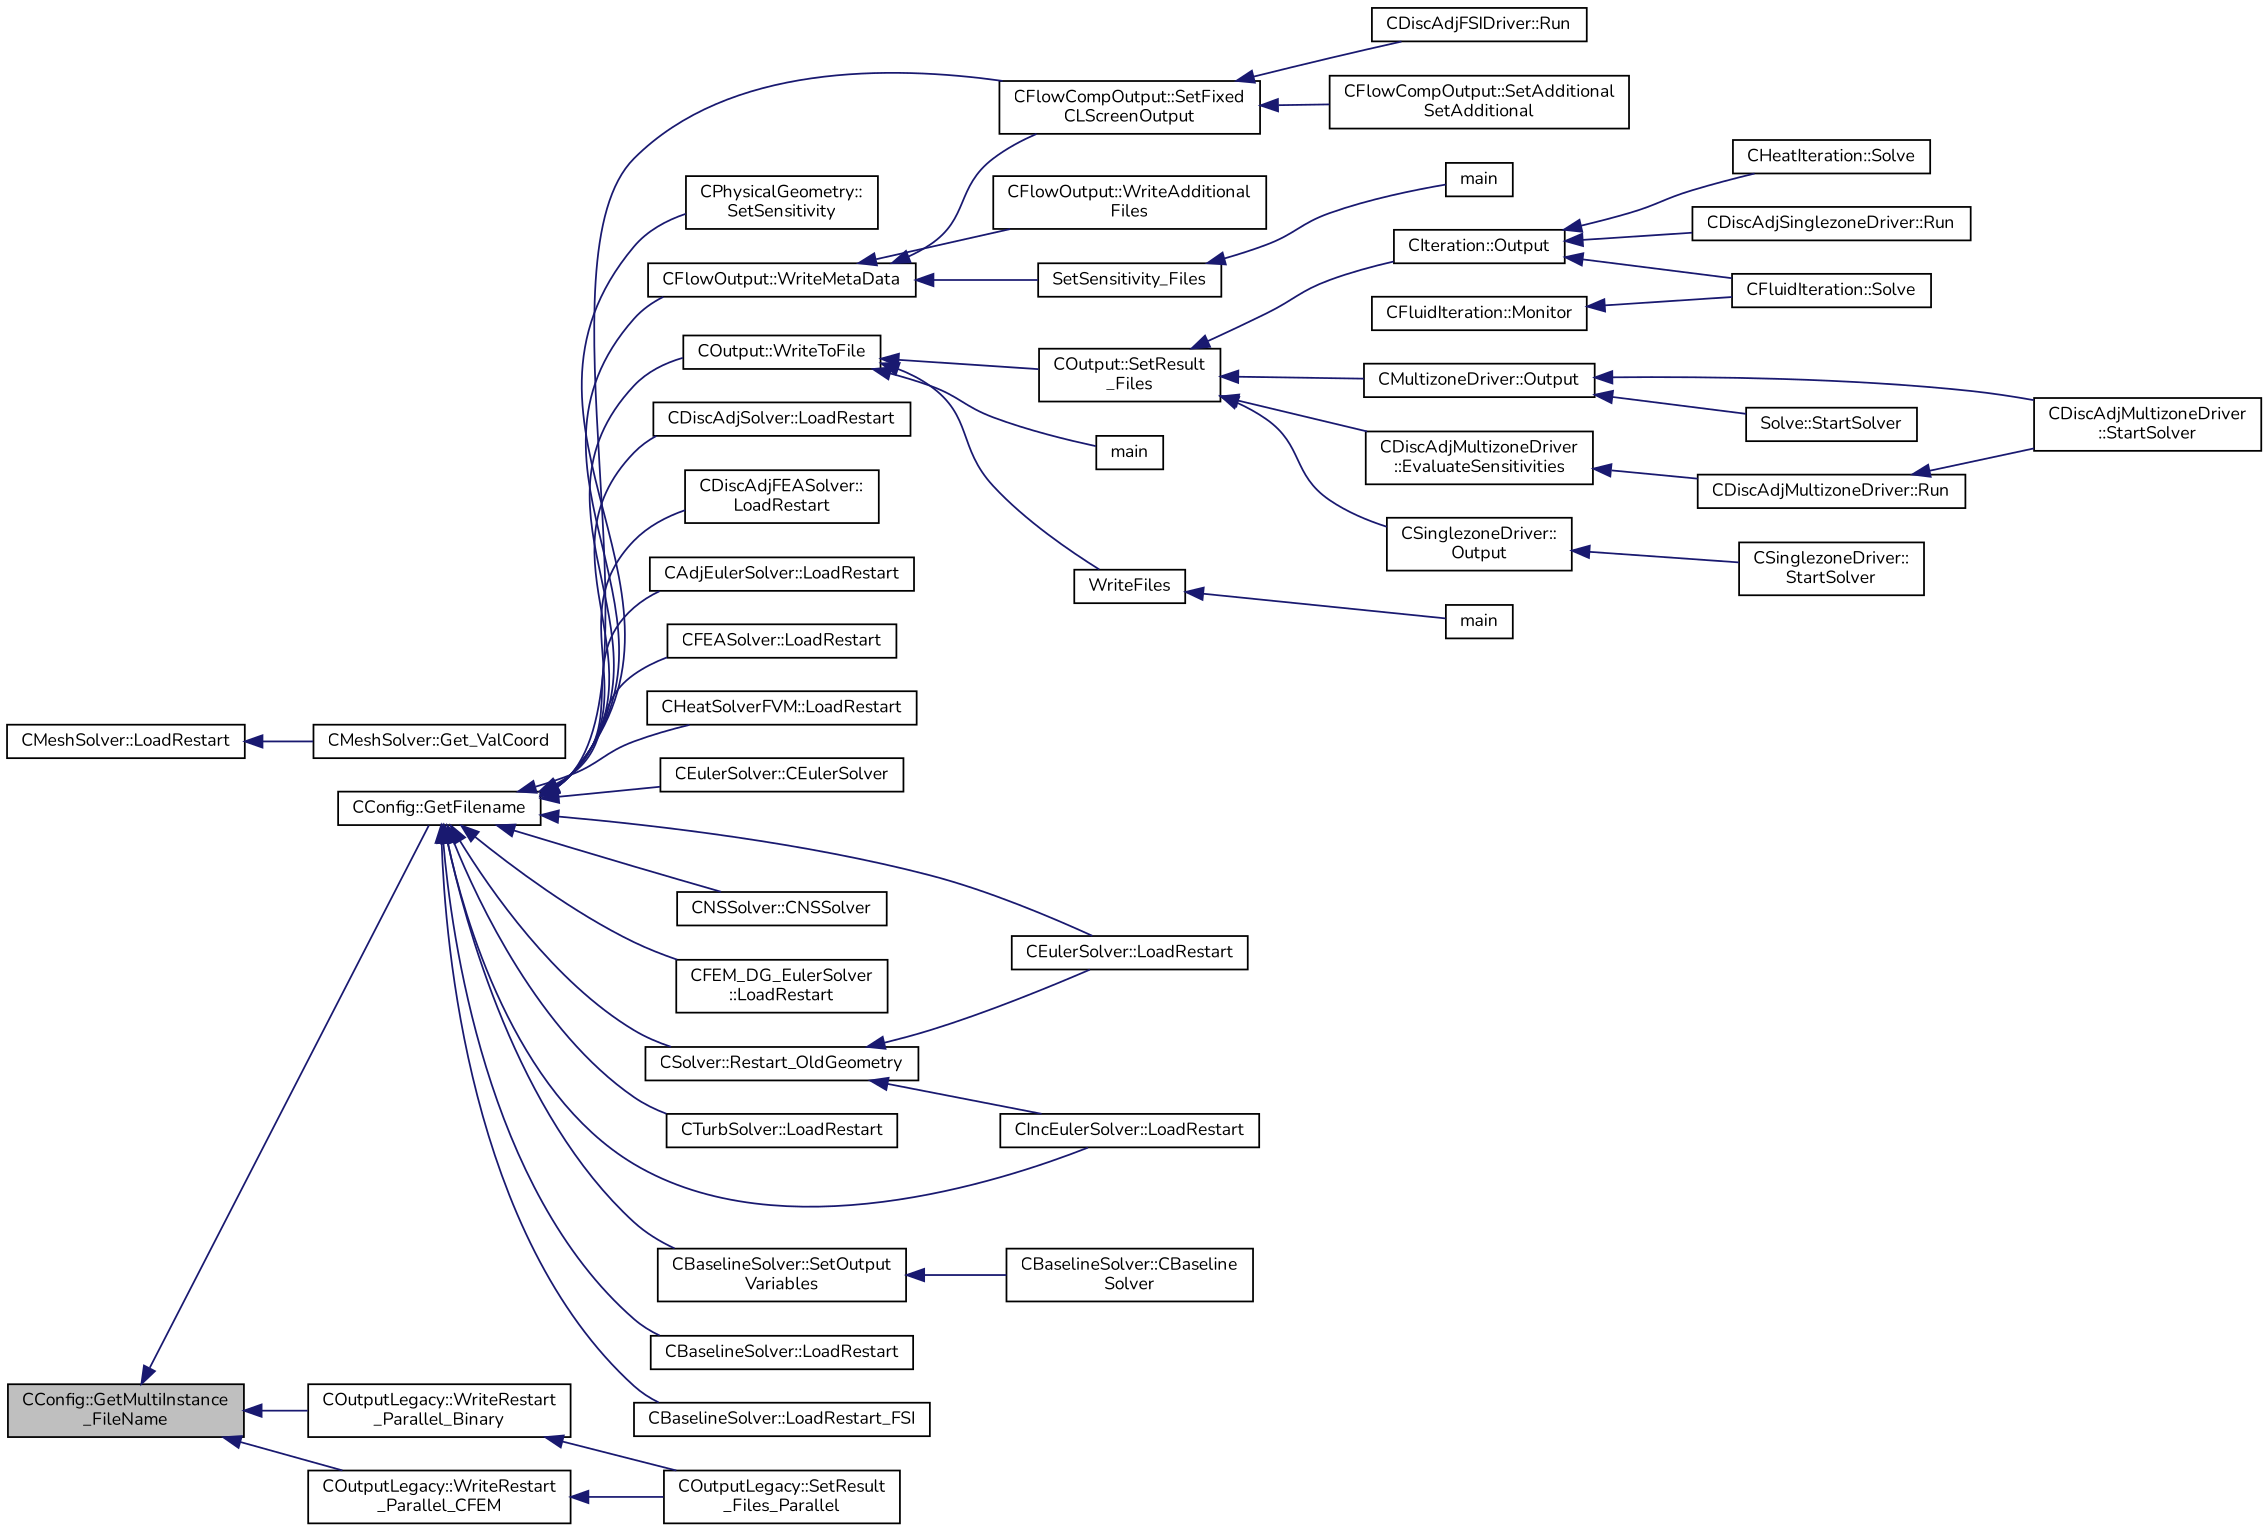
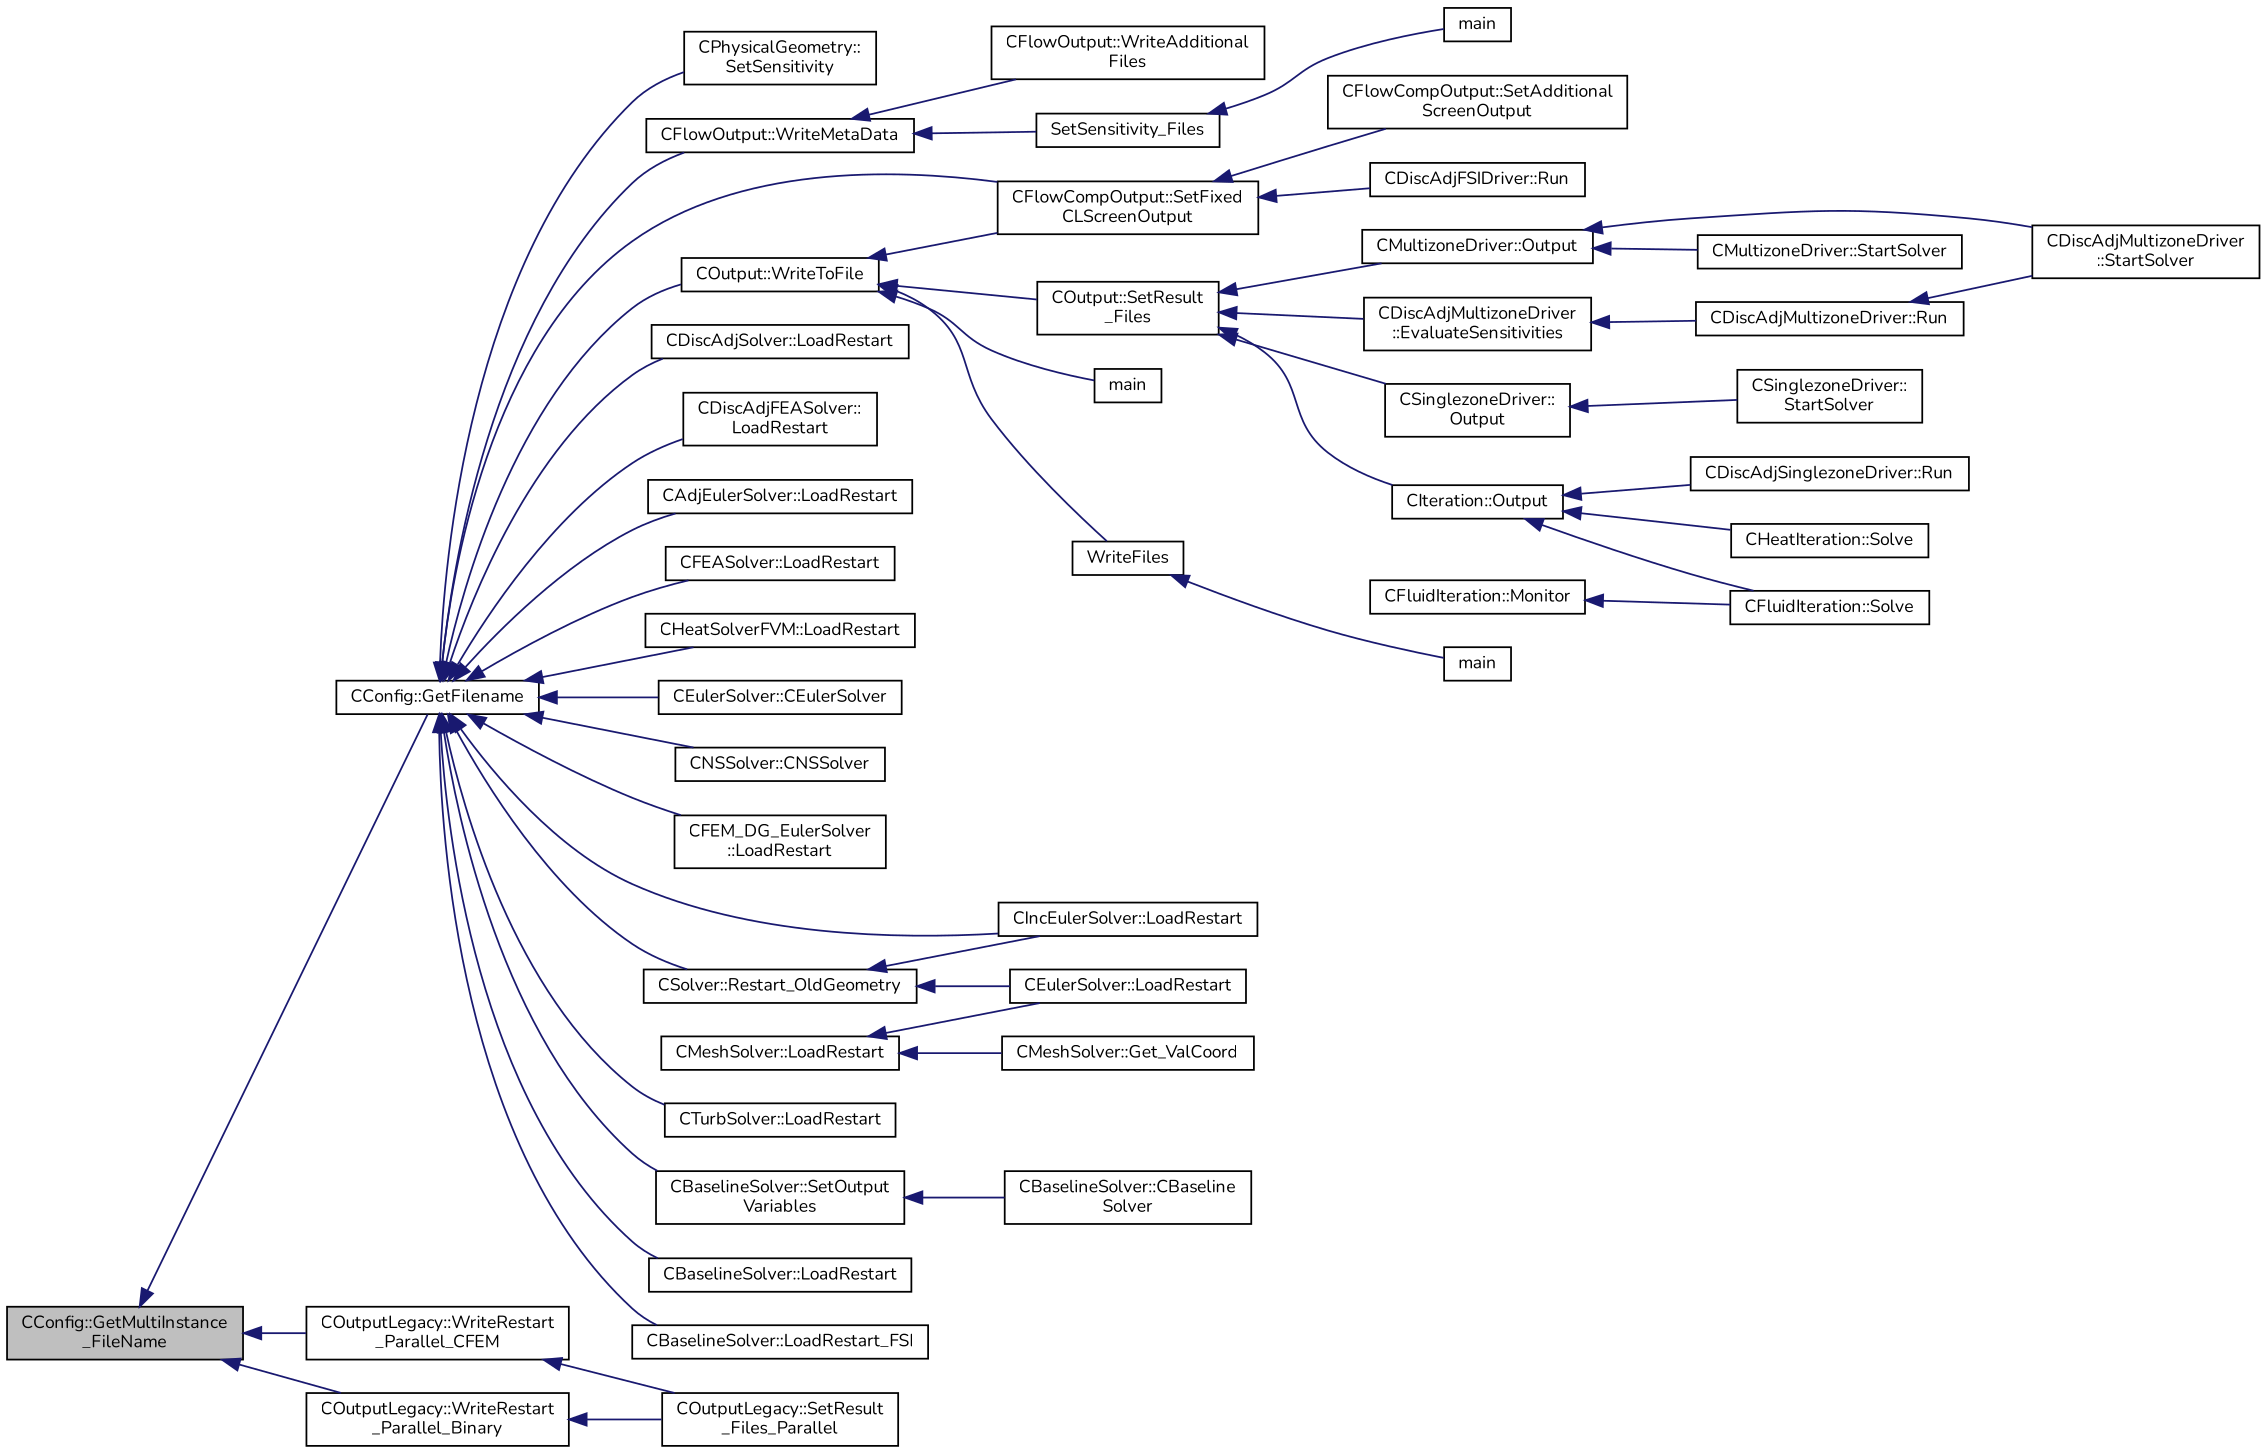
(1479, 102) -> (1478, 102)
(967, 191) -> (942, 244)
(1832, 424) -> (1830, 252)
(831, 853) -> (963, 1018)
